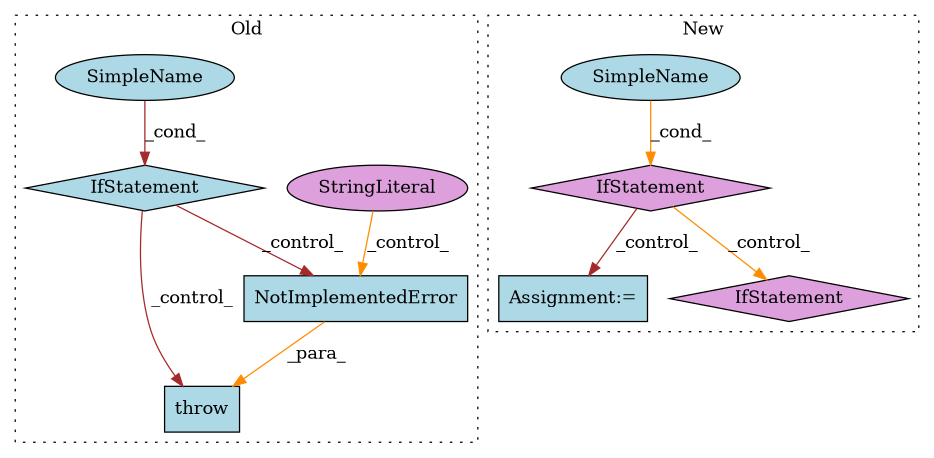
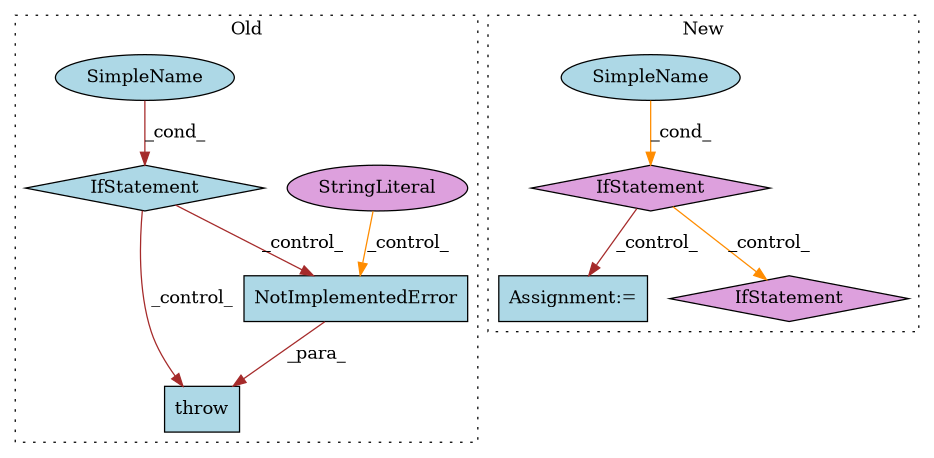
(284, 350) -> (284, 350)
